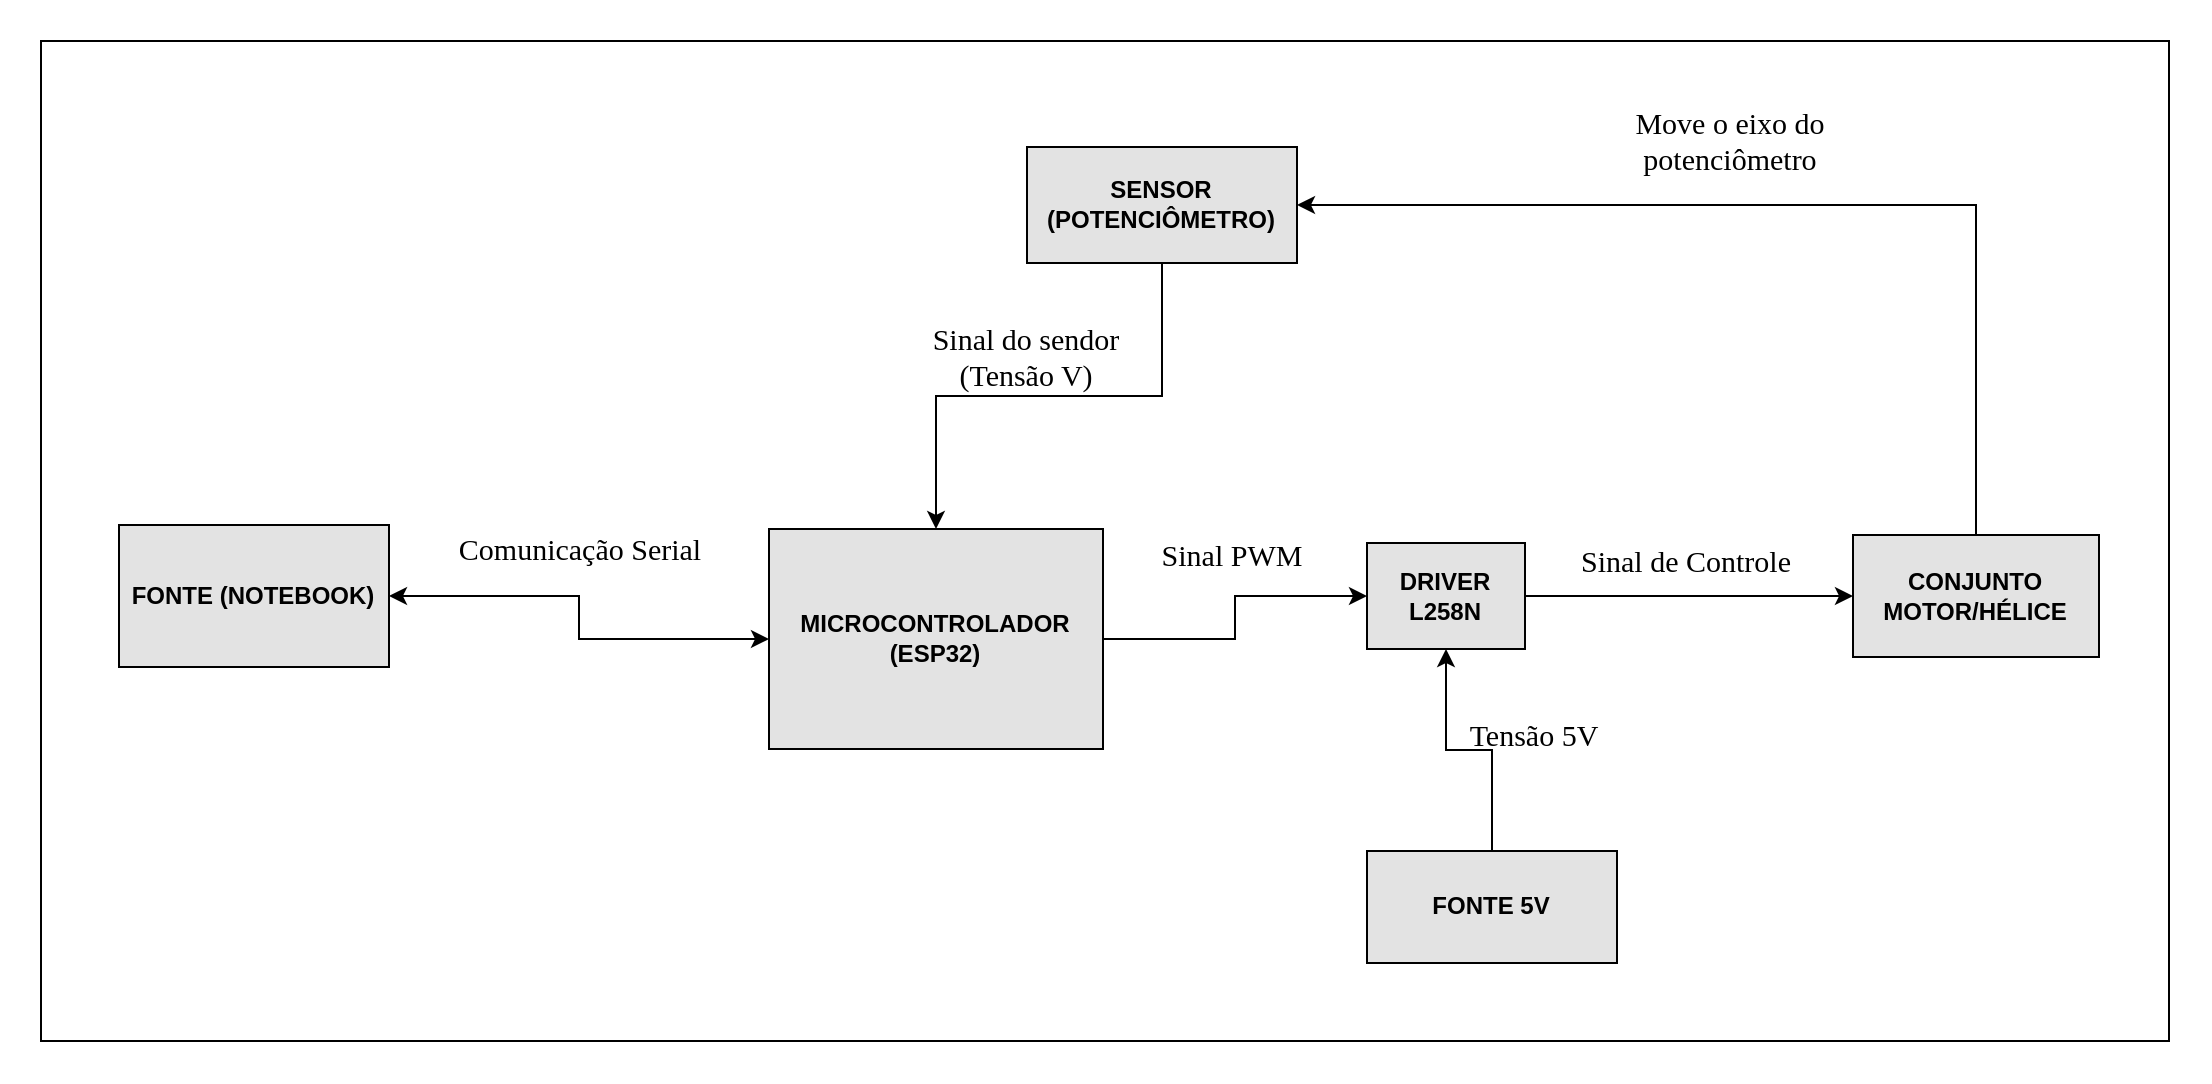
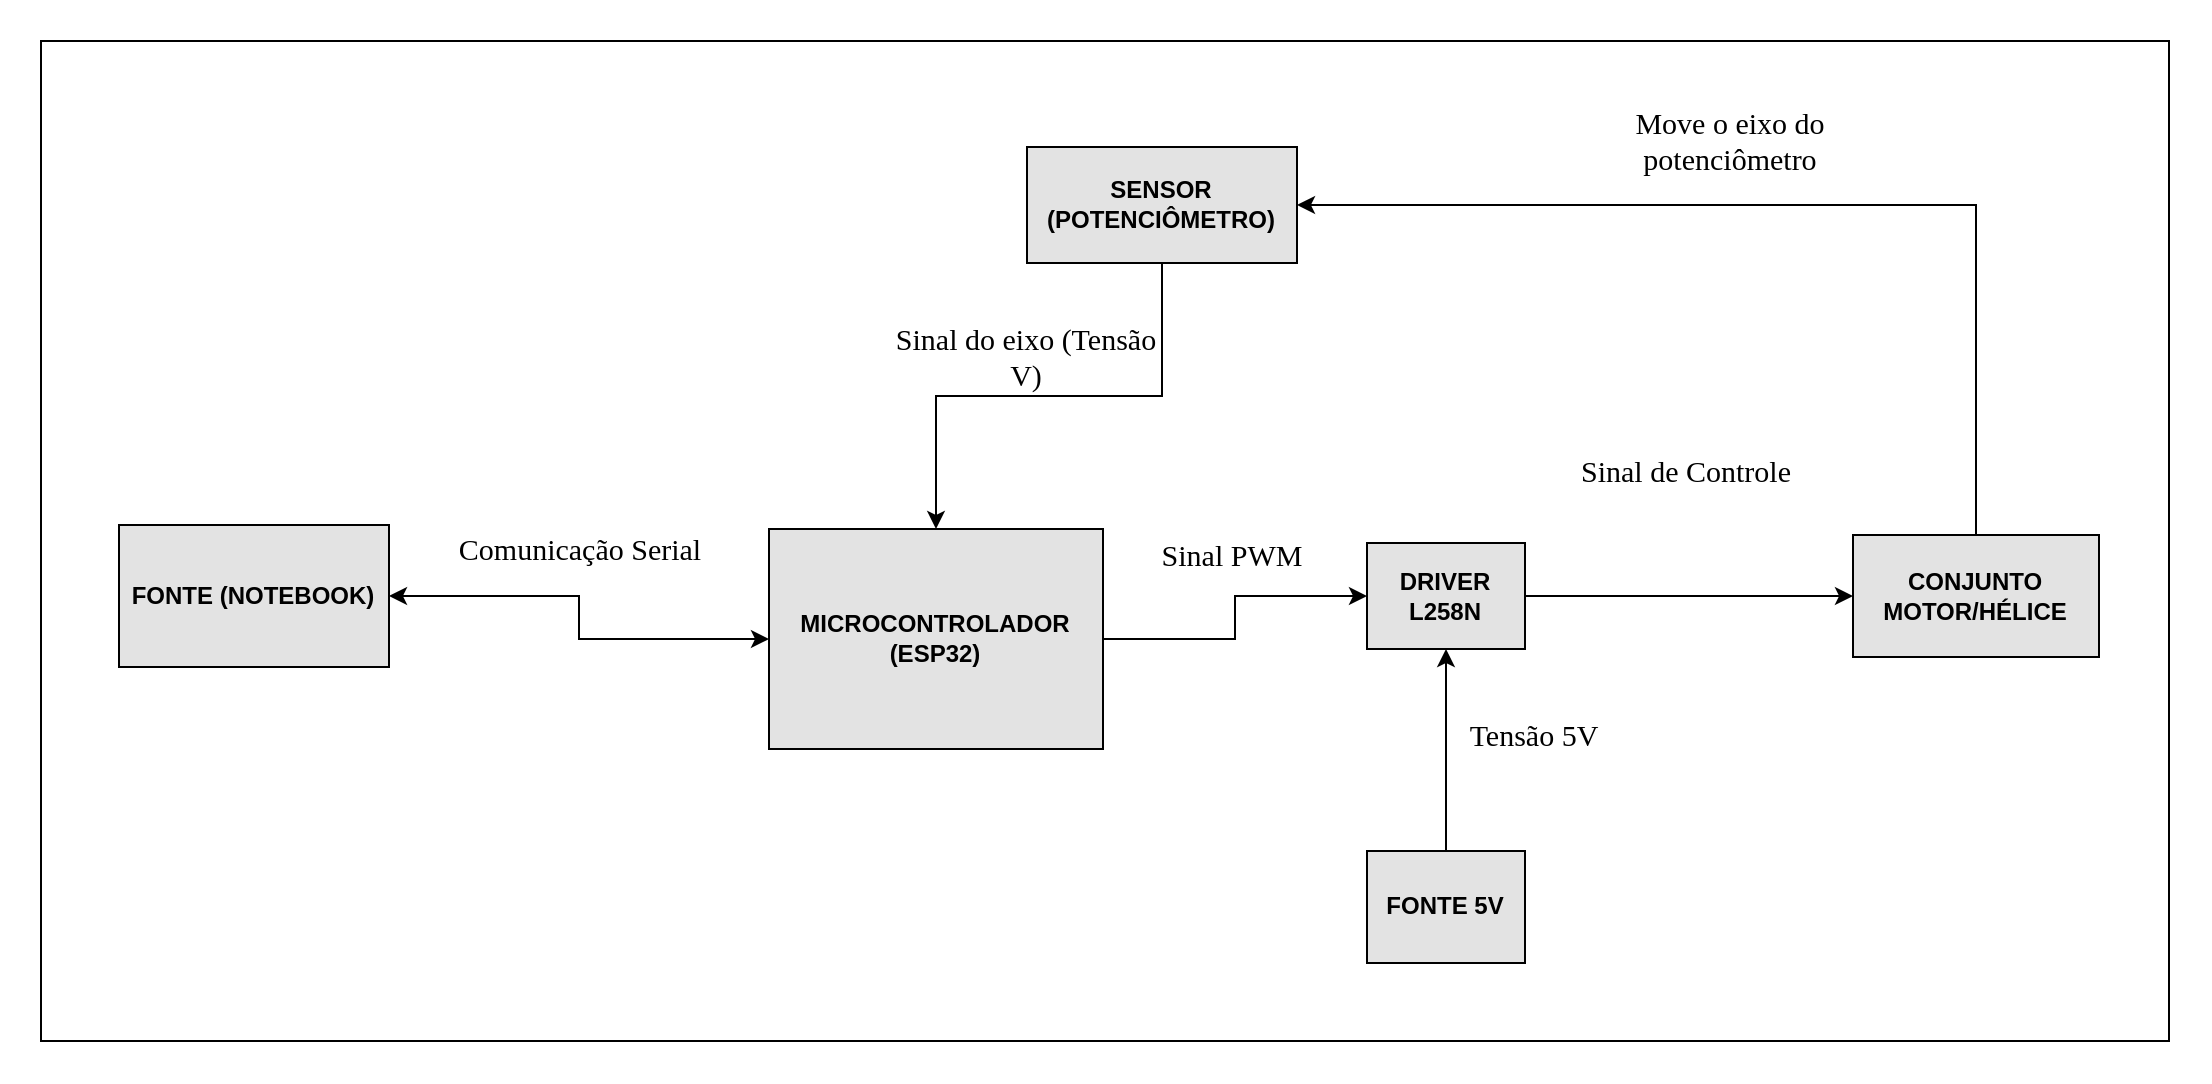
(1027, 357) -> (1027, 357)
(1687, 560) -> (1687, 470)
(1492, 907) -> (1446, 907)
